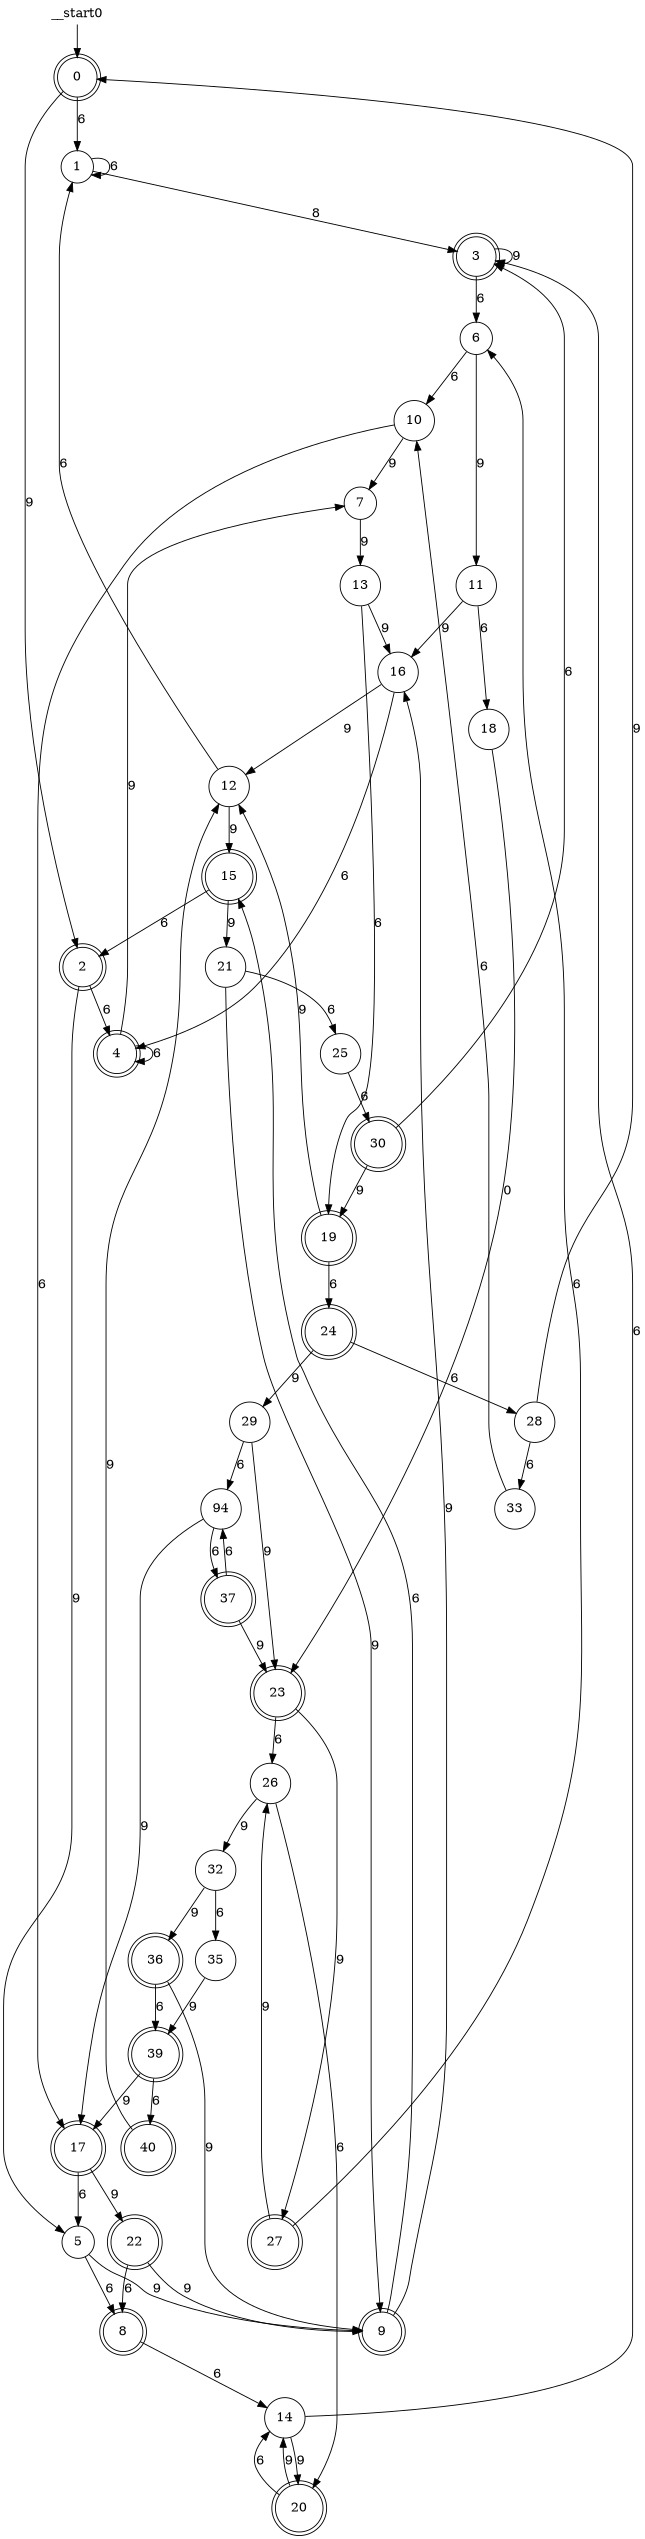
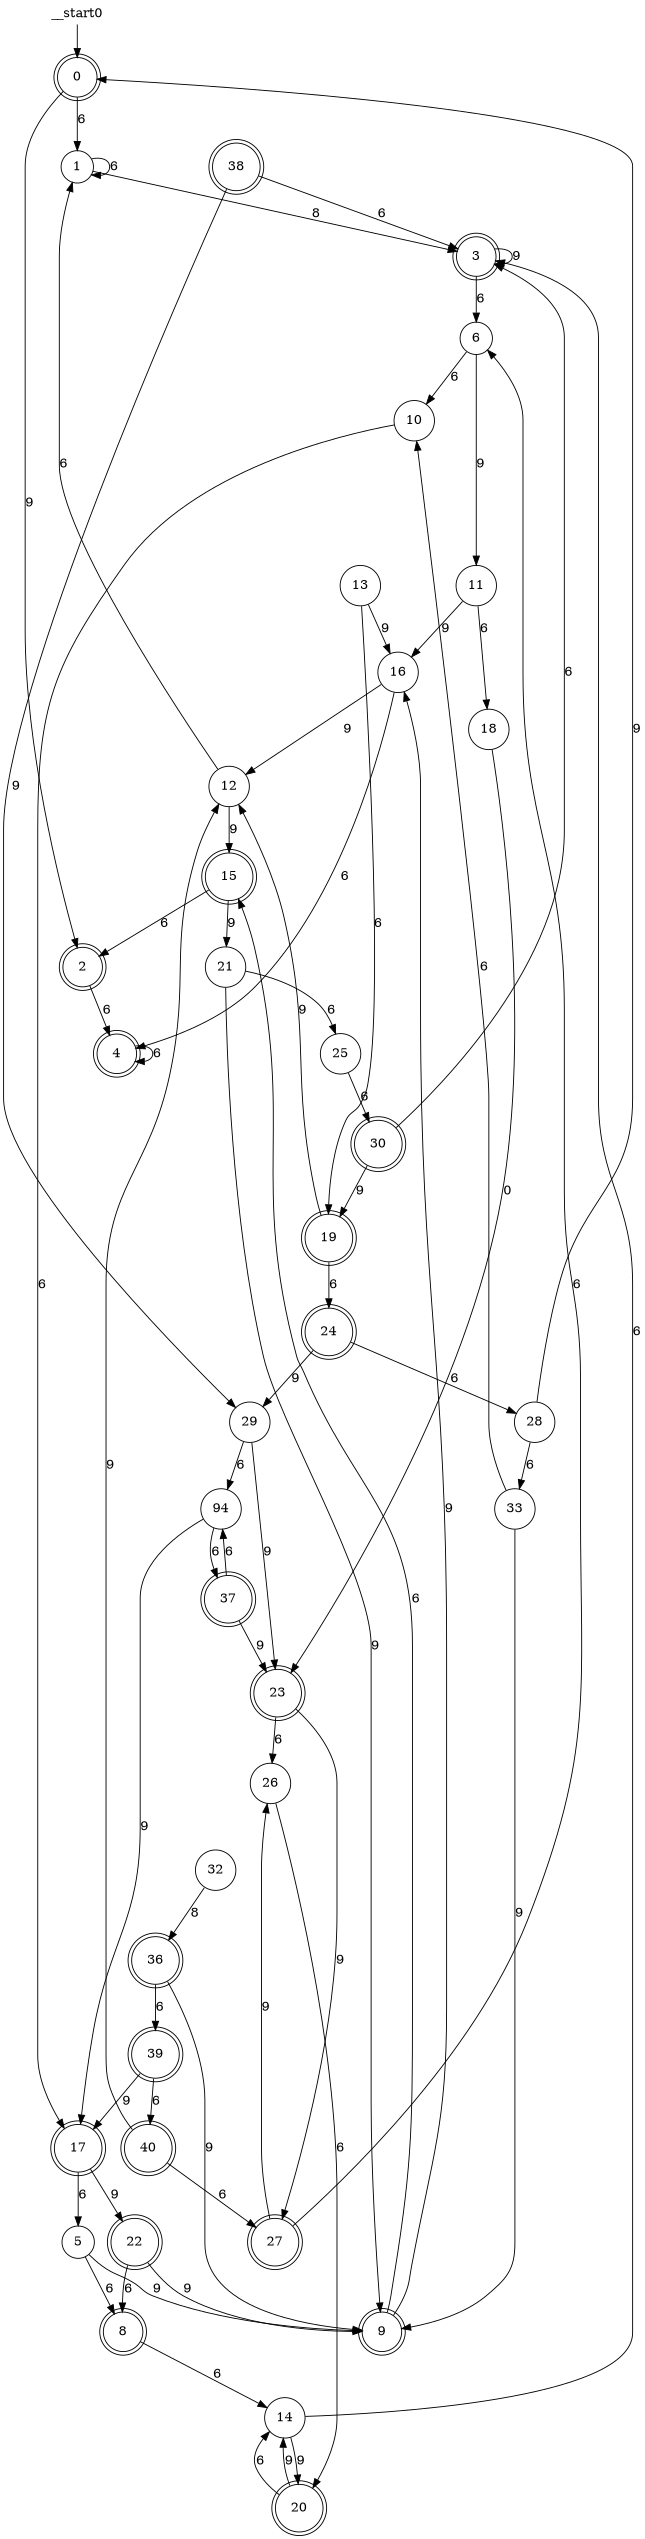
none -> (236, 167)
(360, 503) -> none
(72, 1625) -> none
(240, 1820) -> none
(195, 1914) -> (195, 1914)
(216, 1961) -> none
none -> (515, 1981)
none -> (212, 2196)
